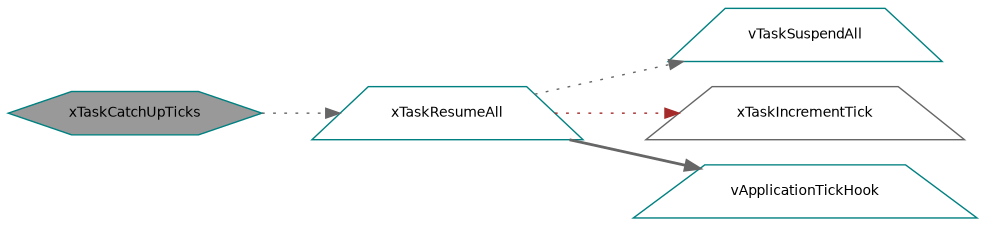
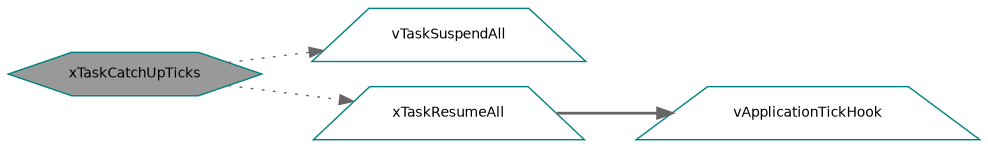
(602, 79) -> (269, 57)
(805, 113) -> none
